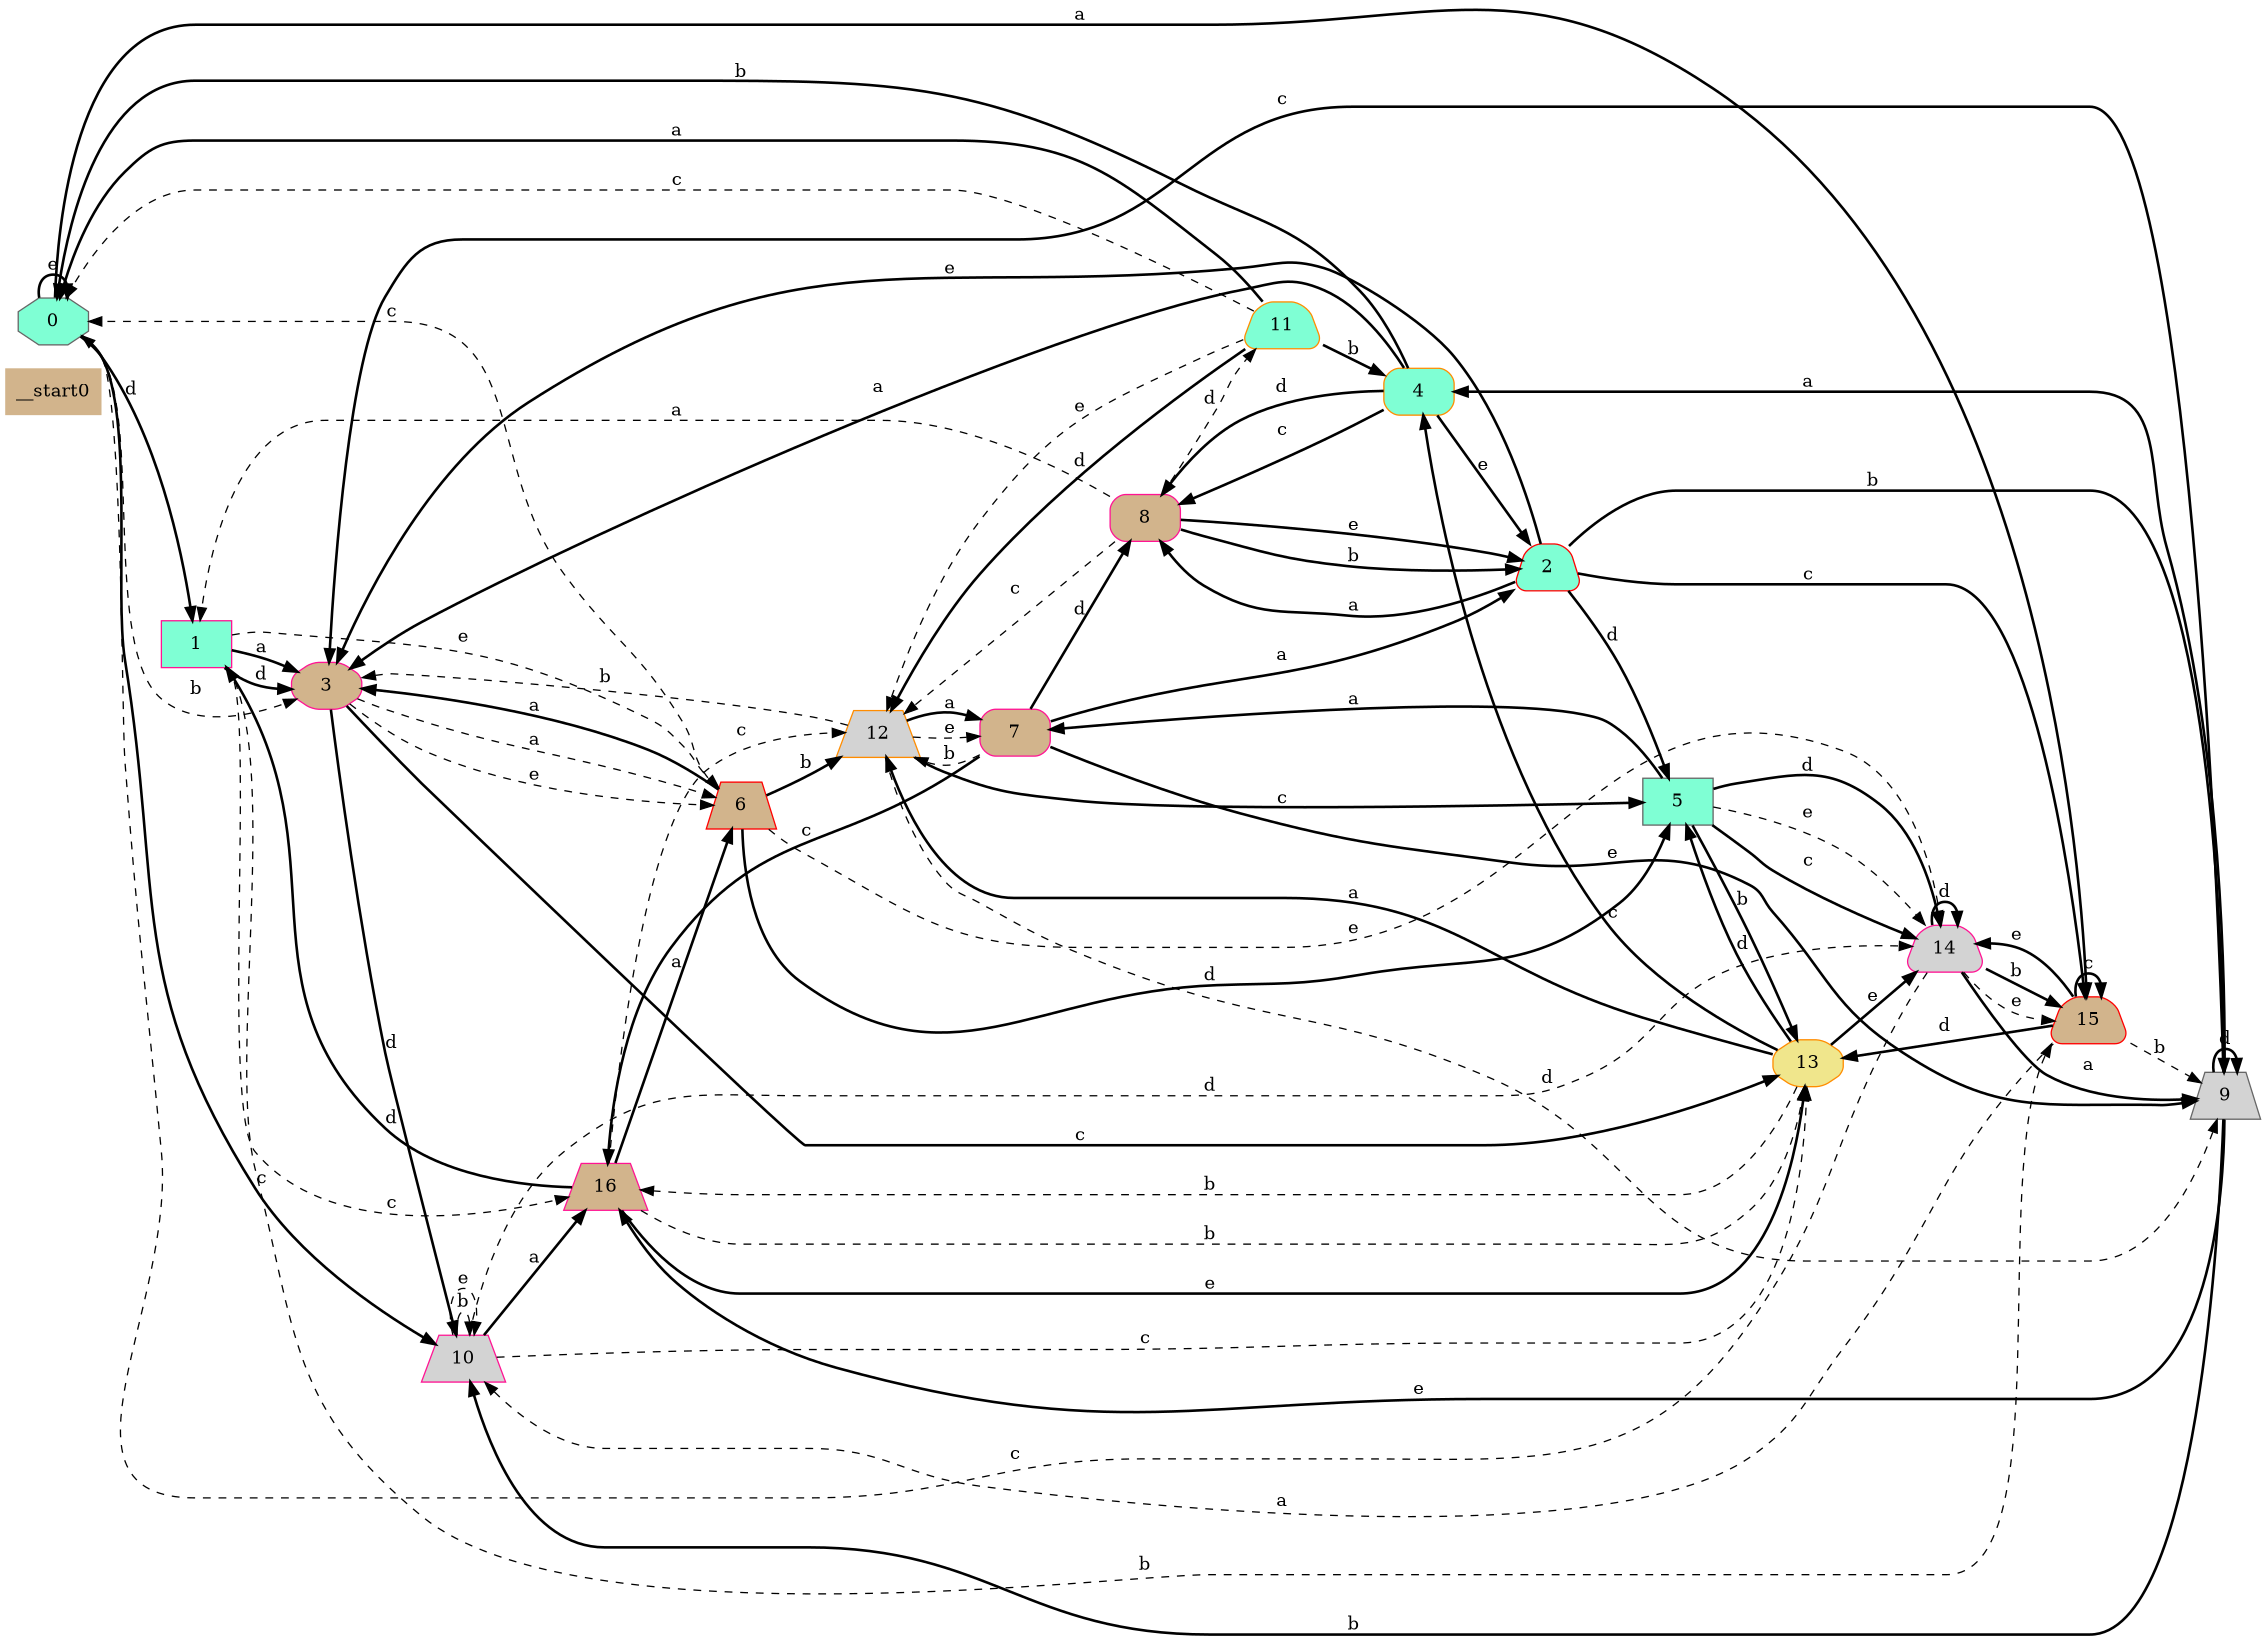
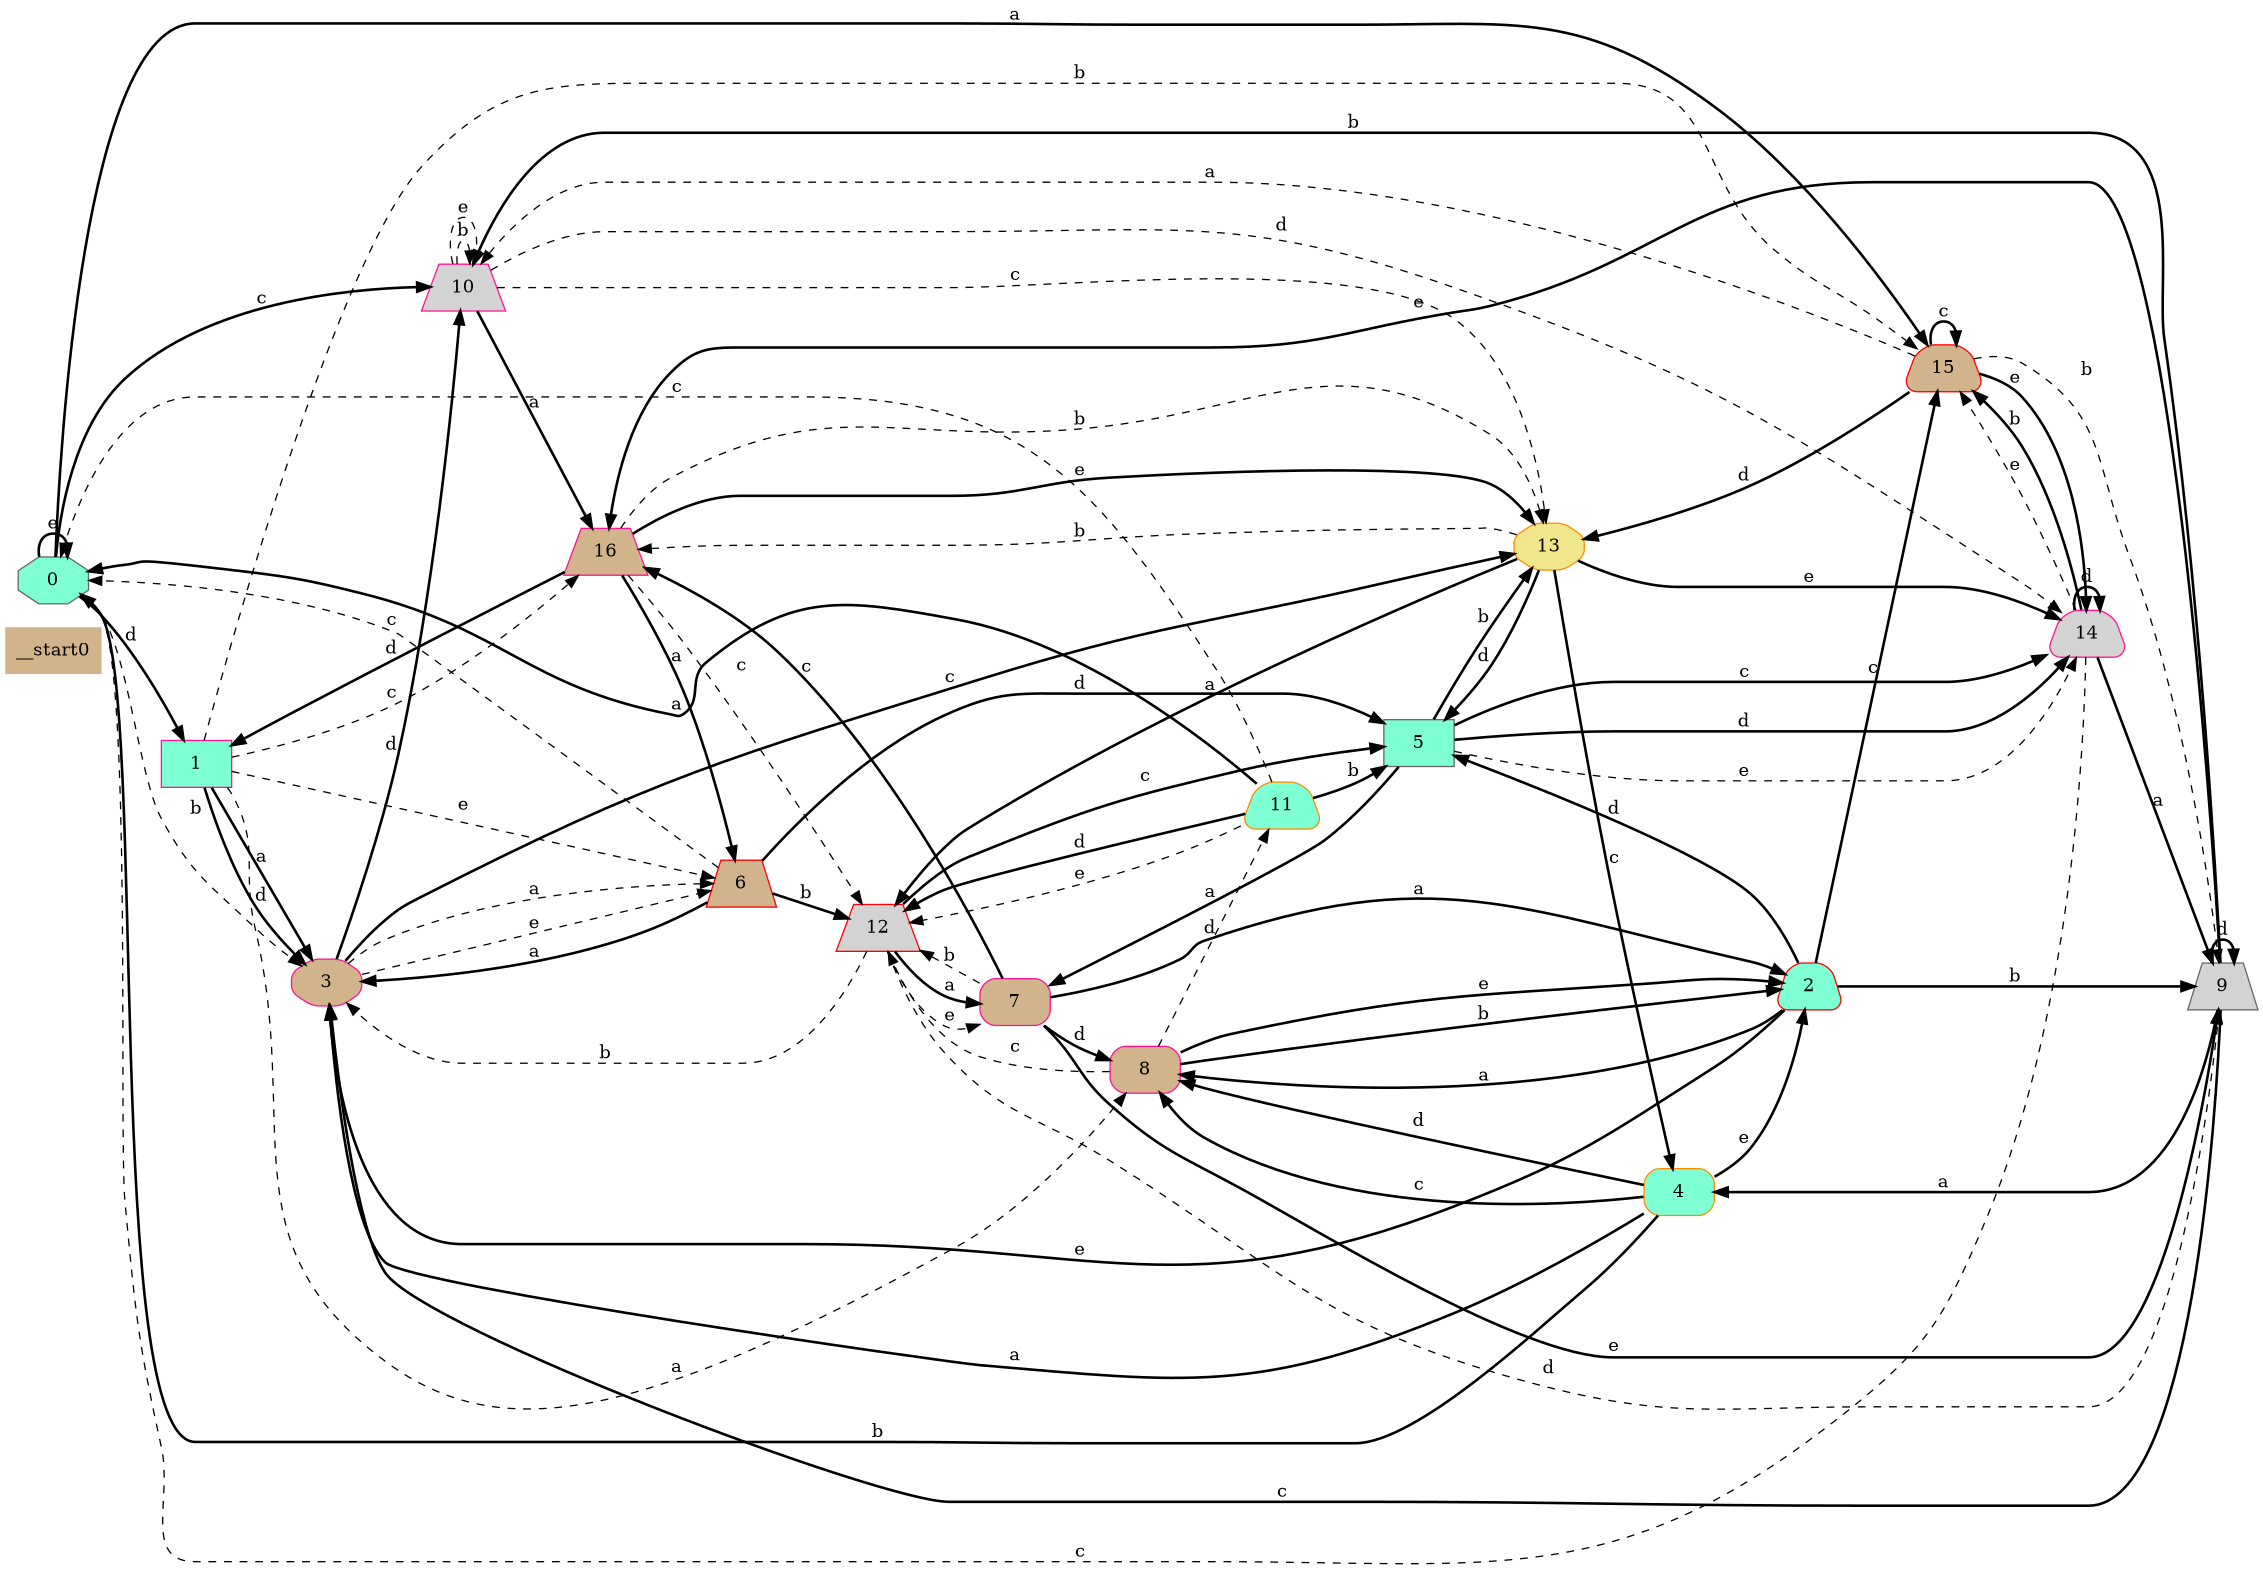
(1347, 357) -> (1344, 788)
(604, 420) -> (483, 1405)
(878, 734) -> (878, 928)
(1384, 931) -> none
